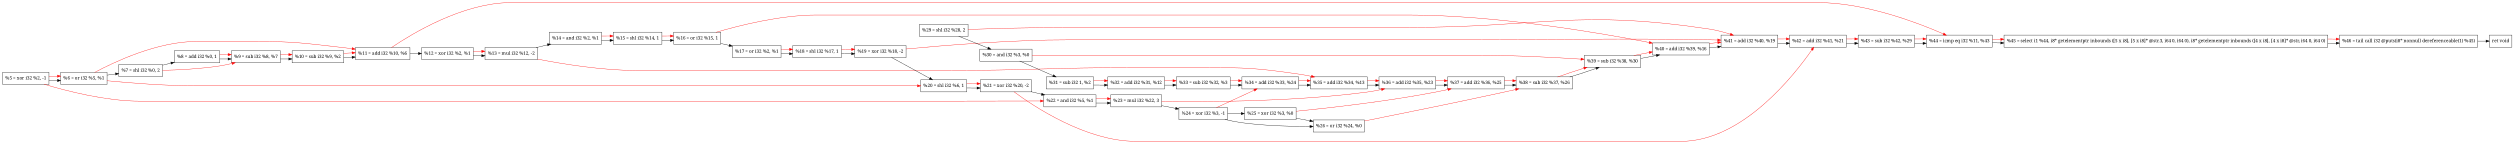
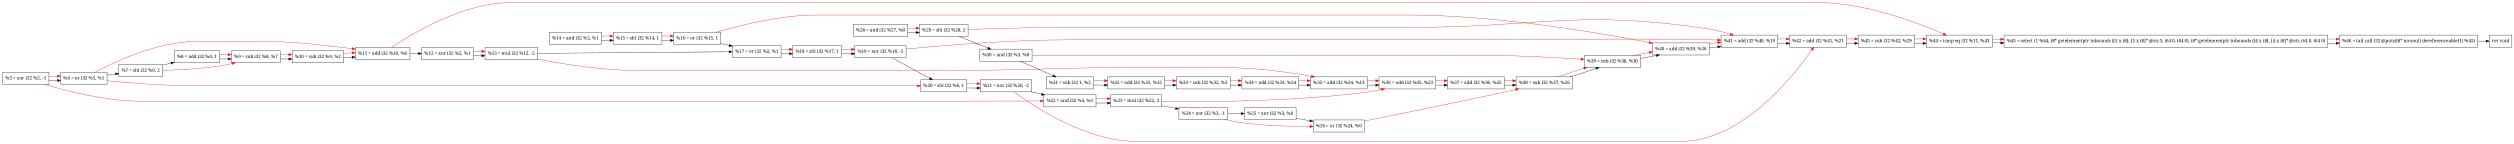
none -> (880, 30)
(542, 46) -> (633, 53)
(1235, 99) -> none
(1372, 102) -> none
(1267, 125) -> (1267, 125)
